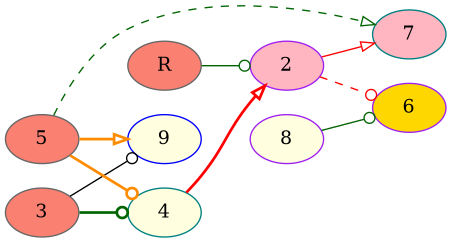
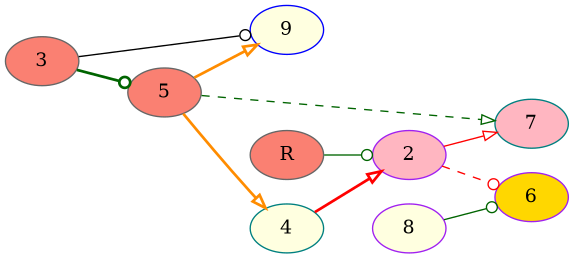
(94, 170) -> (219, 156)
(98, 213) -> (98, 75)
